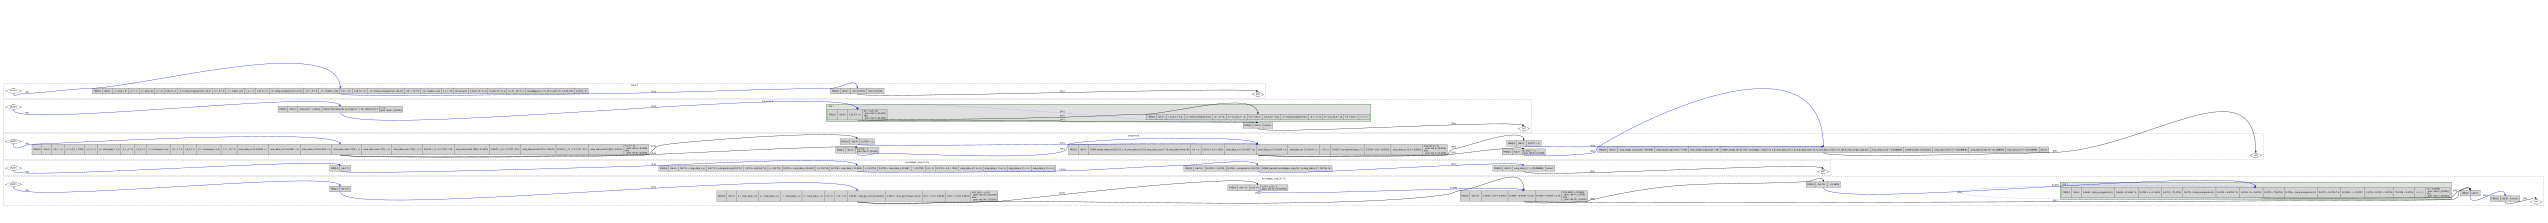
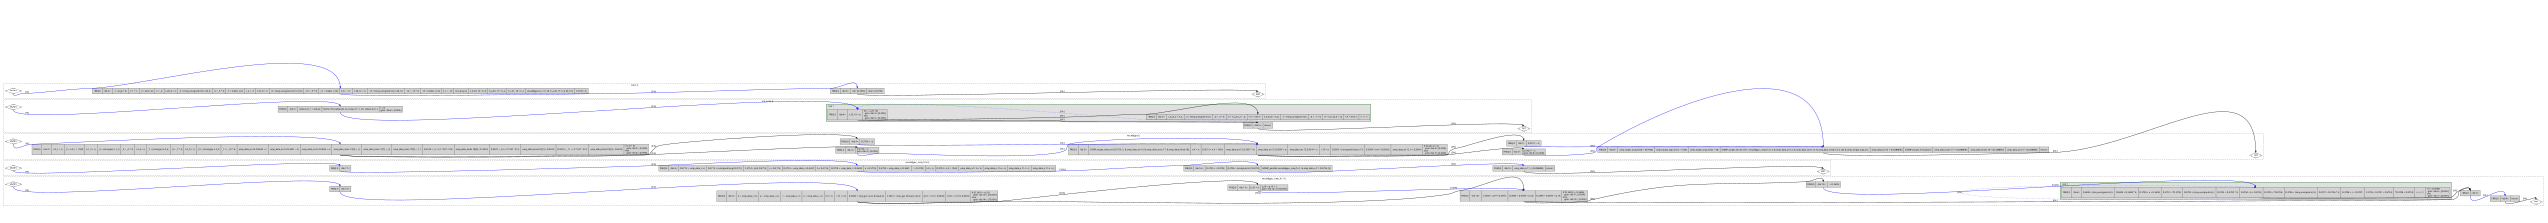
(1134, 136) -> (1134, 136)
